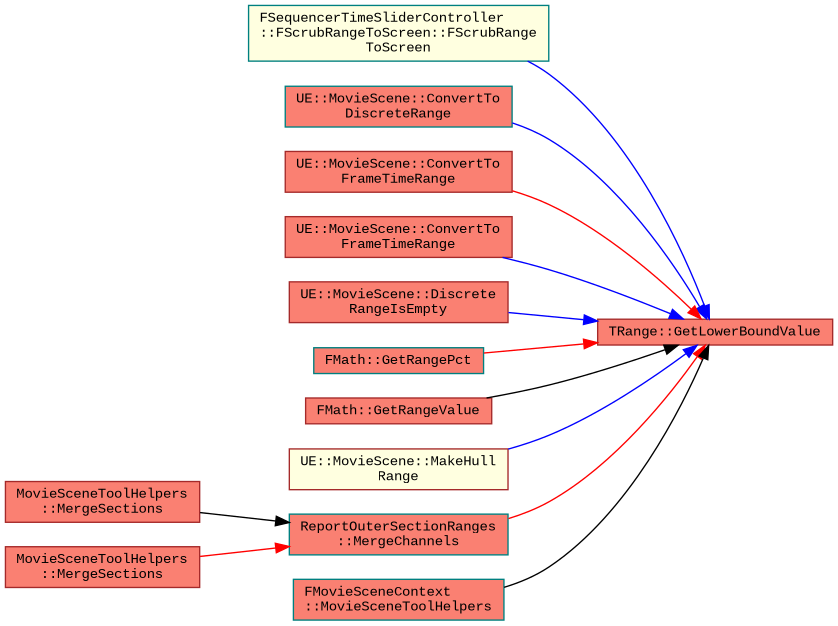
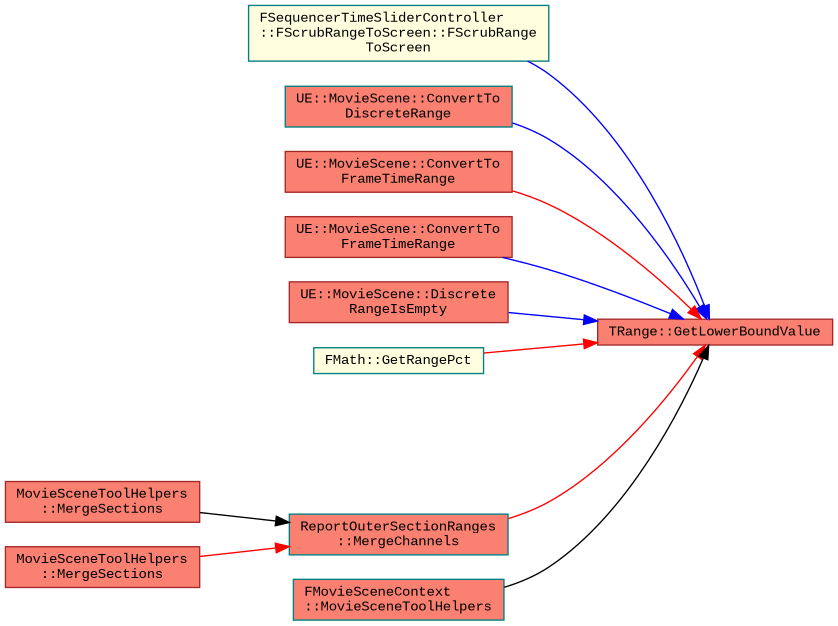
(399, 361) -> (399, 361)
(399, 411) -> none
(399, 469) -> none
